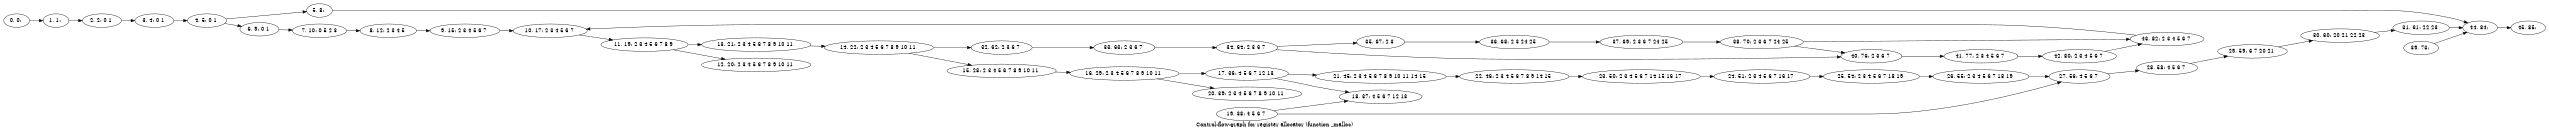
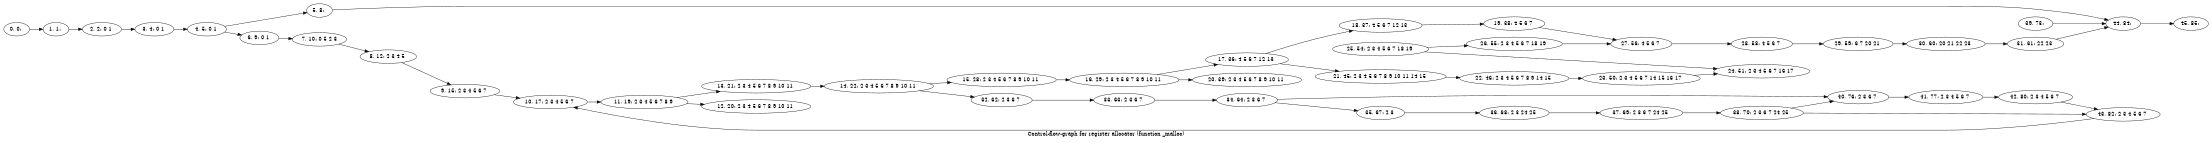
(1815, 76) -> (1569, 60)
(1309, 106) -> (1451, 25)
